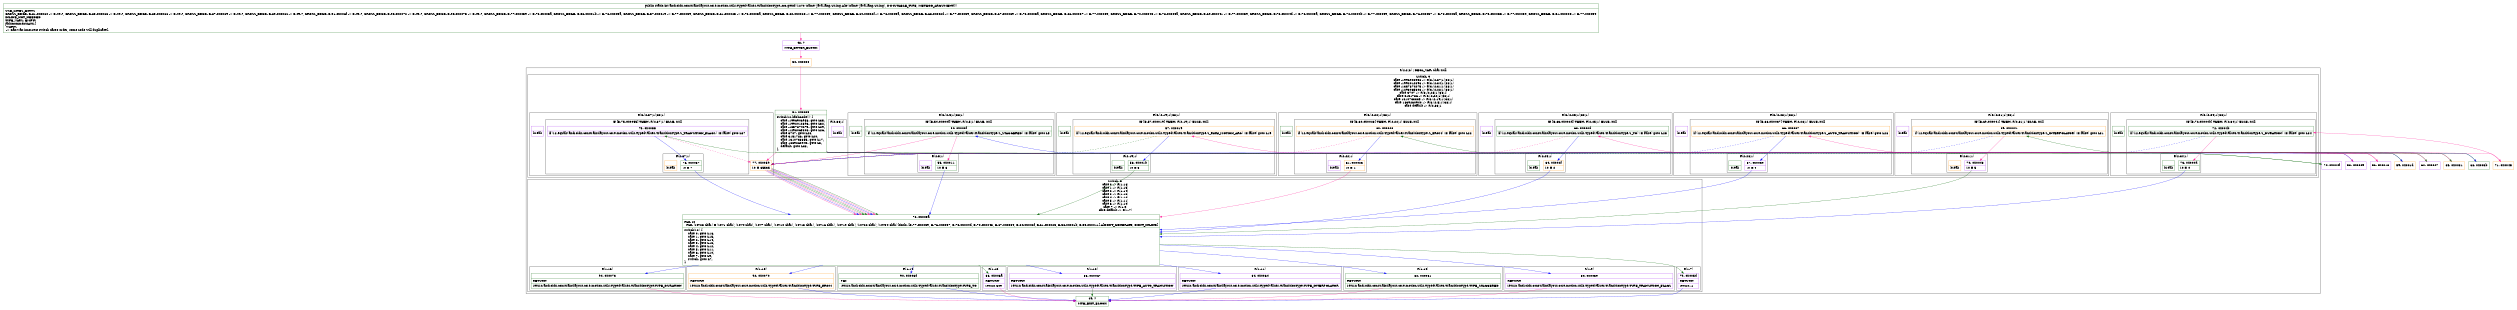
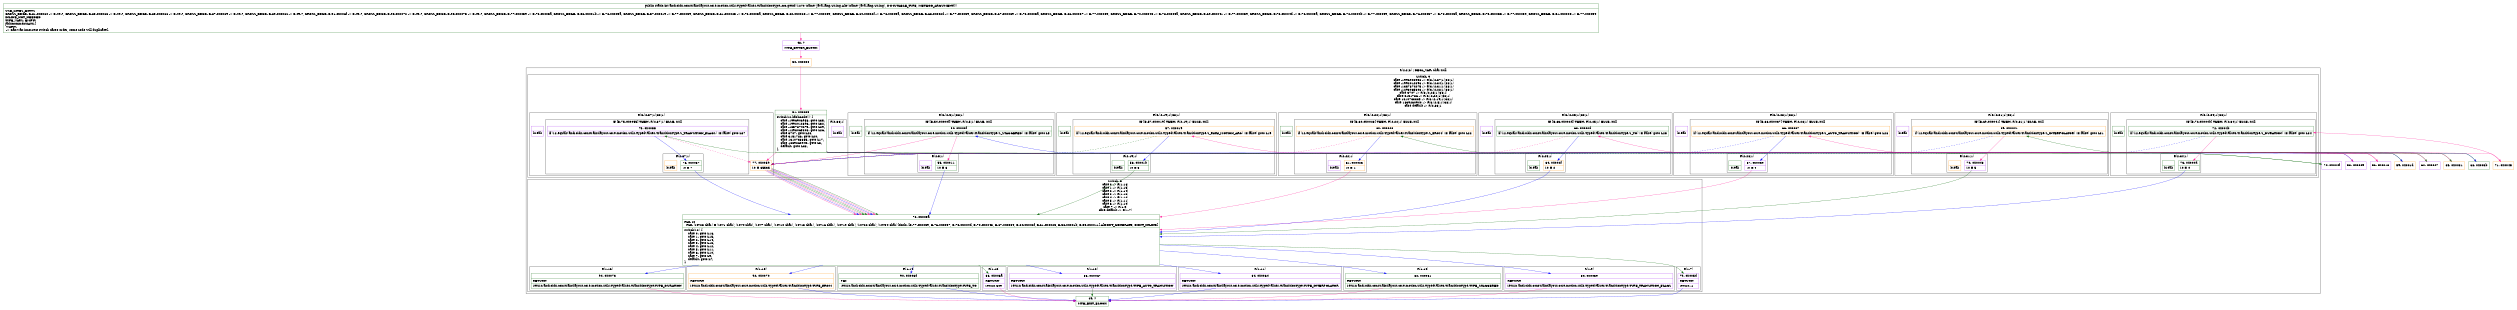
(1459, 212) -> (1459, 212)
(698, 259) -> (699, 259)
